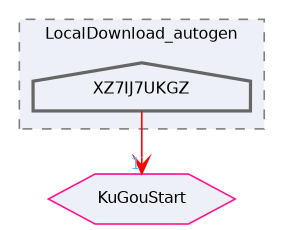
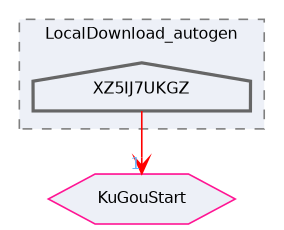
(142, 89) -> (142, 89)
